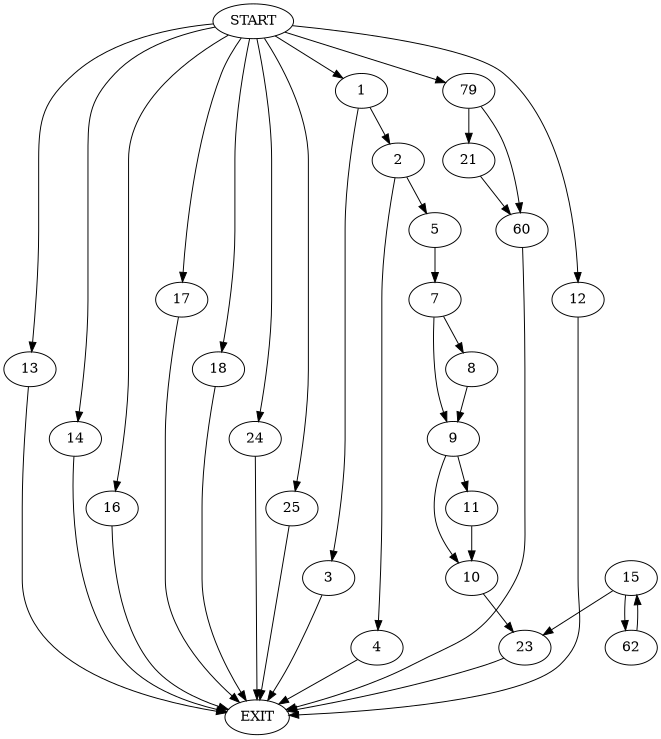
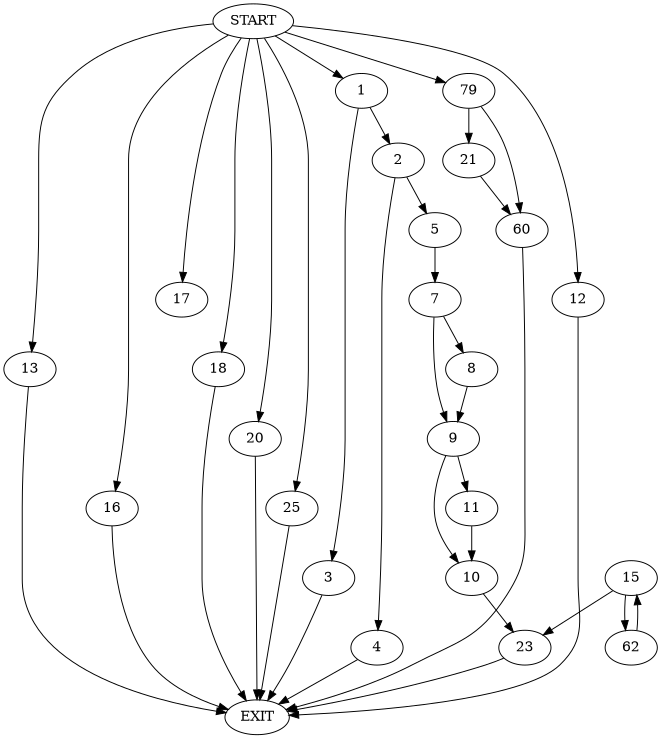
(75, 439) -> none
(255, 439) -> (255, 439)
(165, 517) -> none
